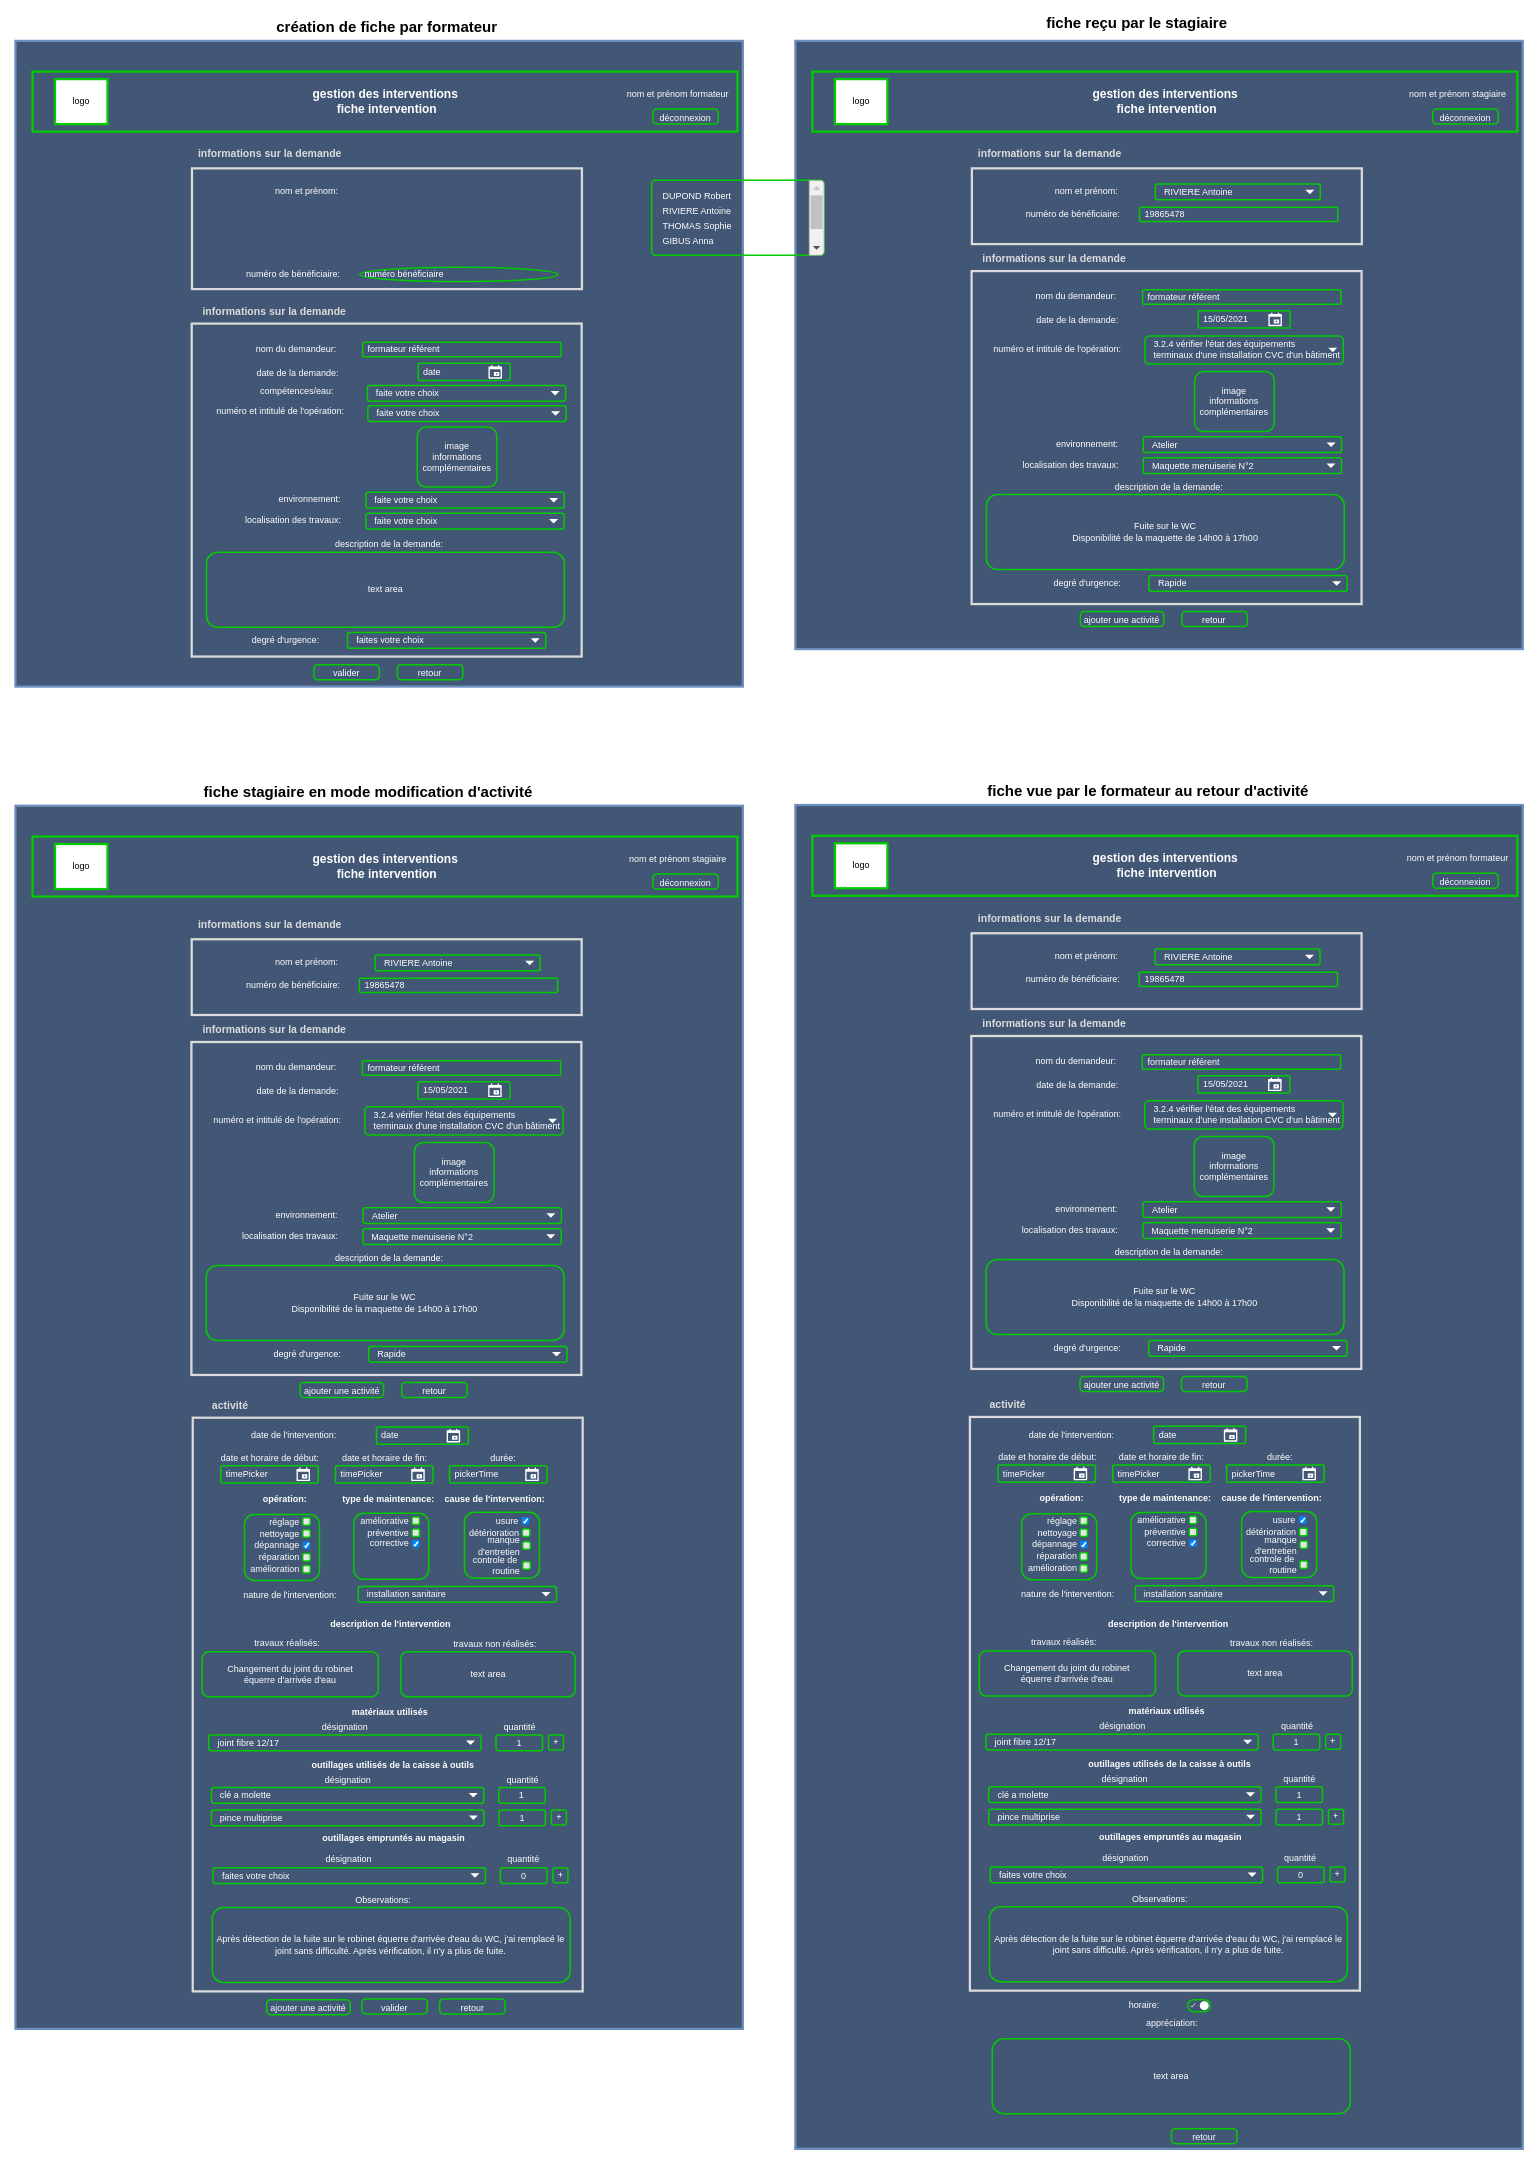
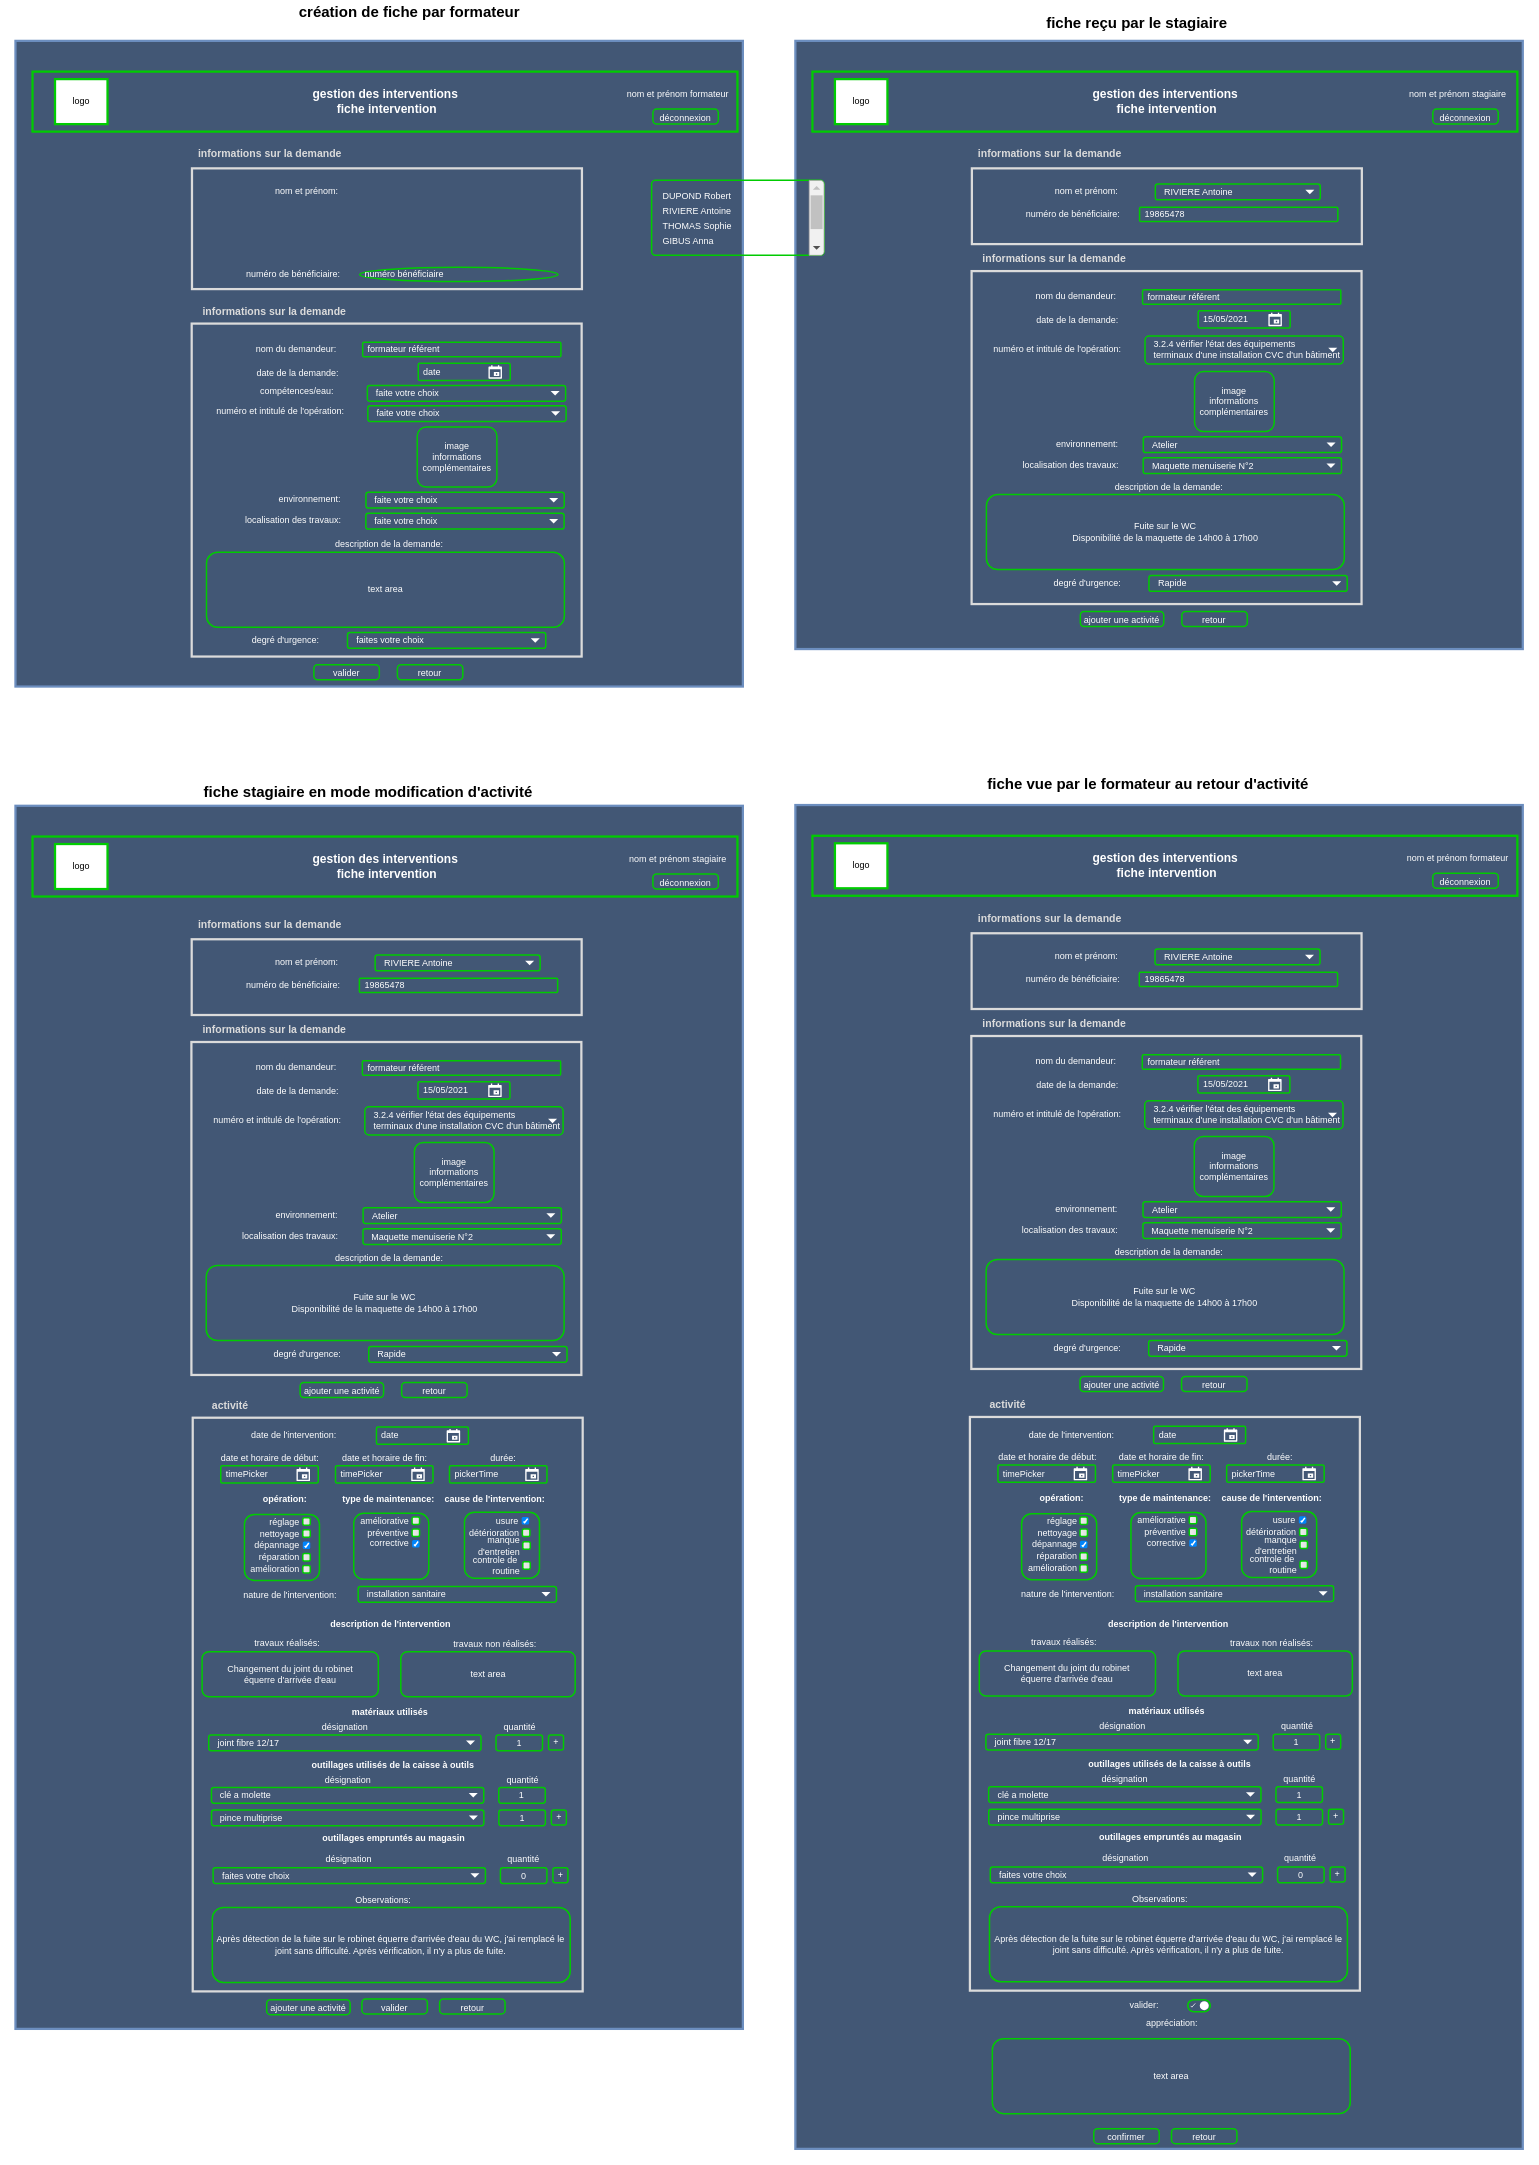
(387, 27) -> (409, 12)
(1148, 791) -> (1148, 783)
(1145, 2006) -> (1145, 2006)
none -> (1127, 2136)
